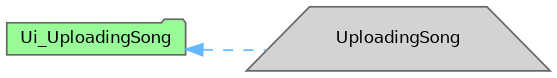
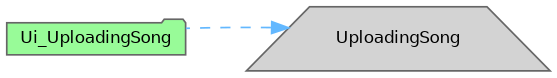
(235, 50) -> (228, 28)
